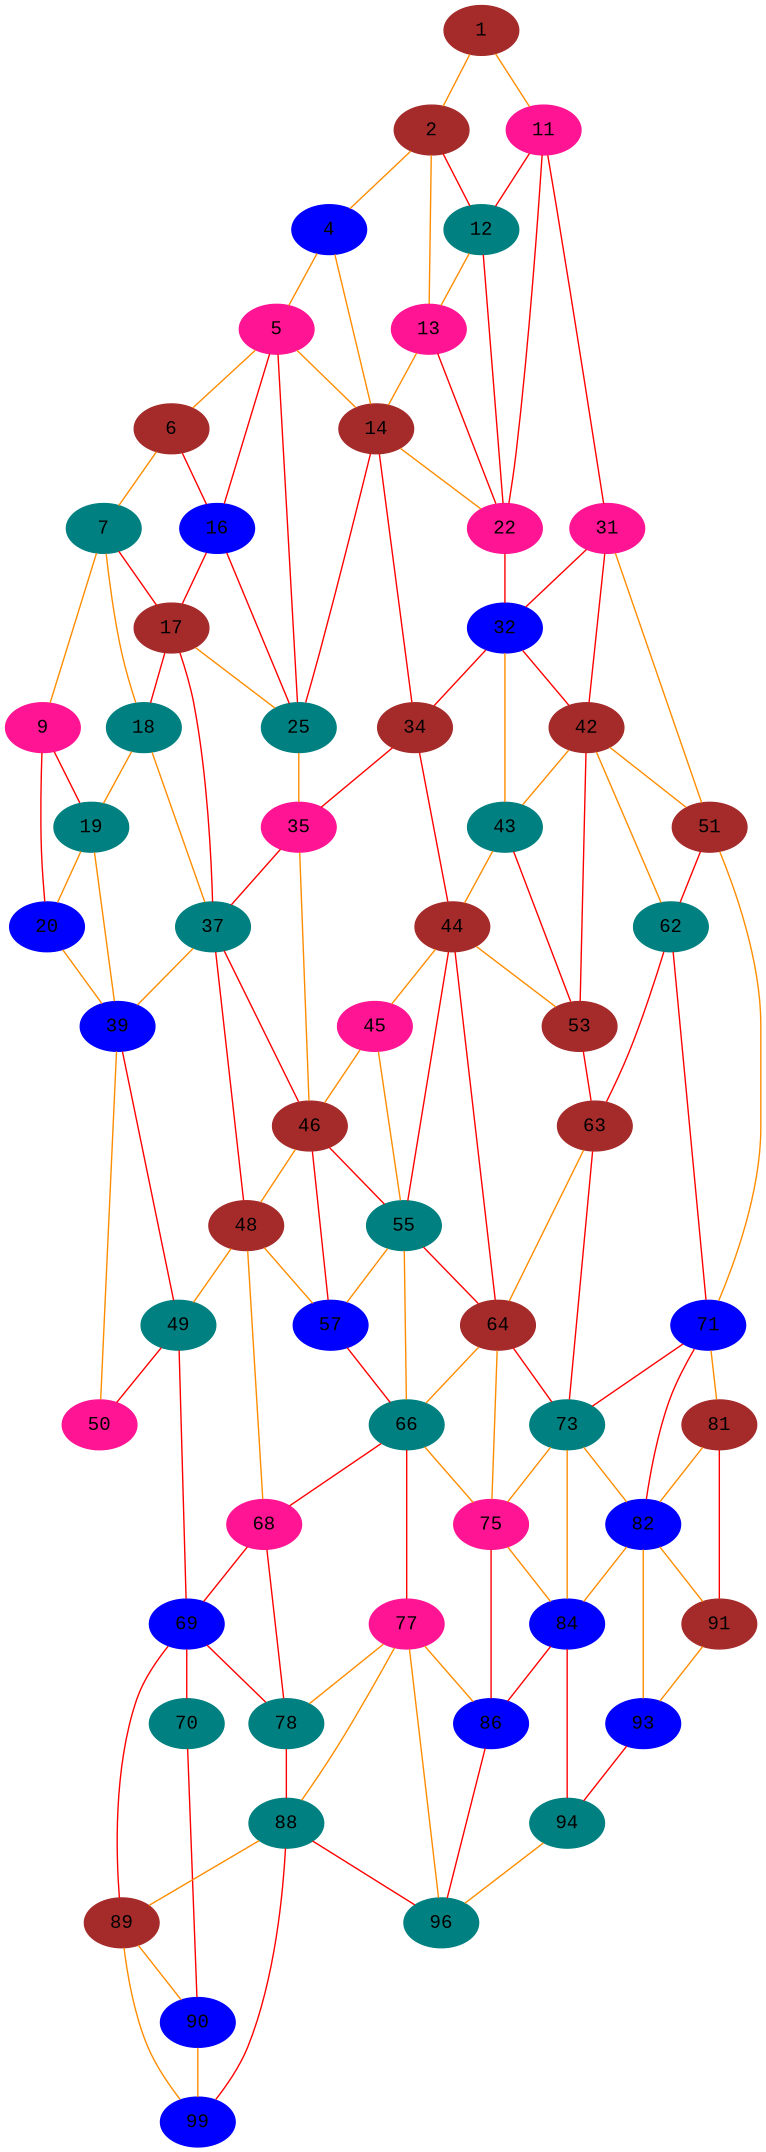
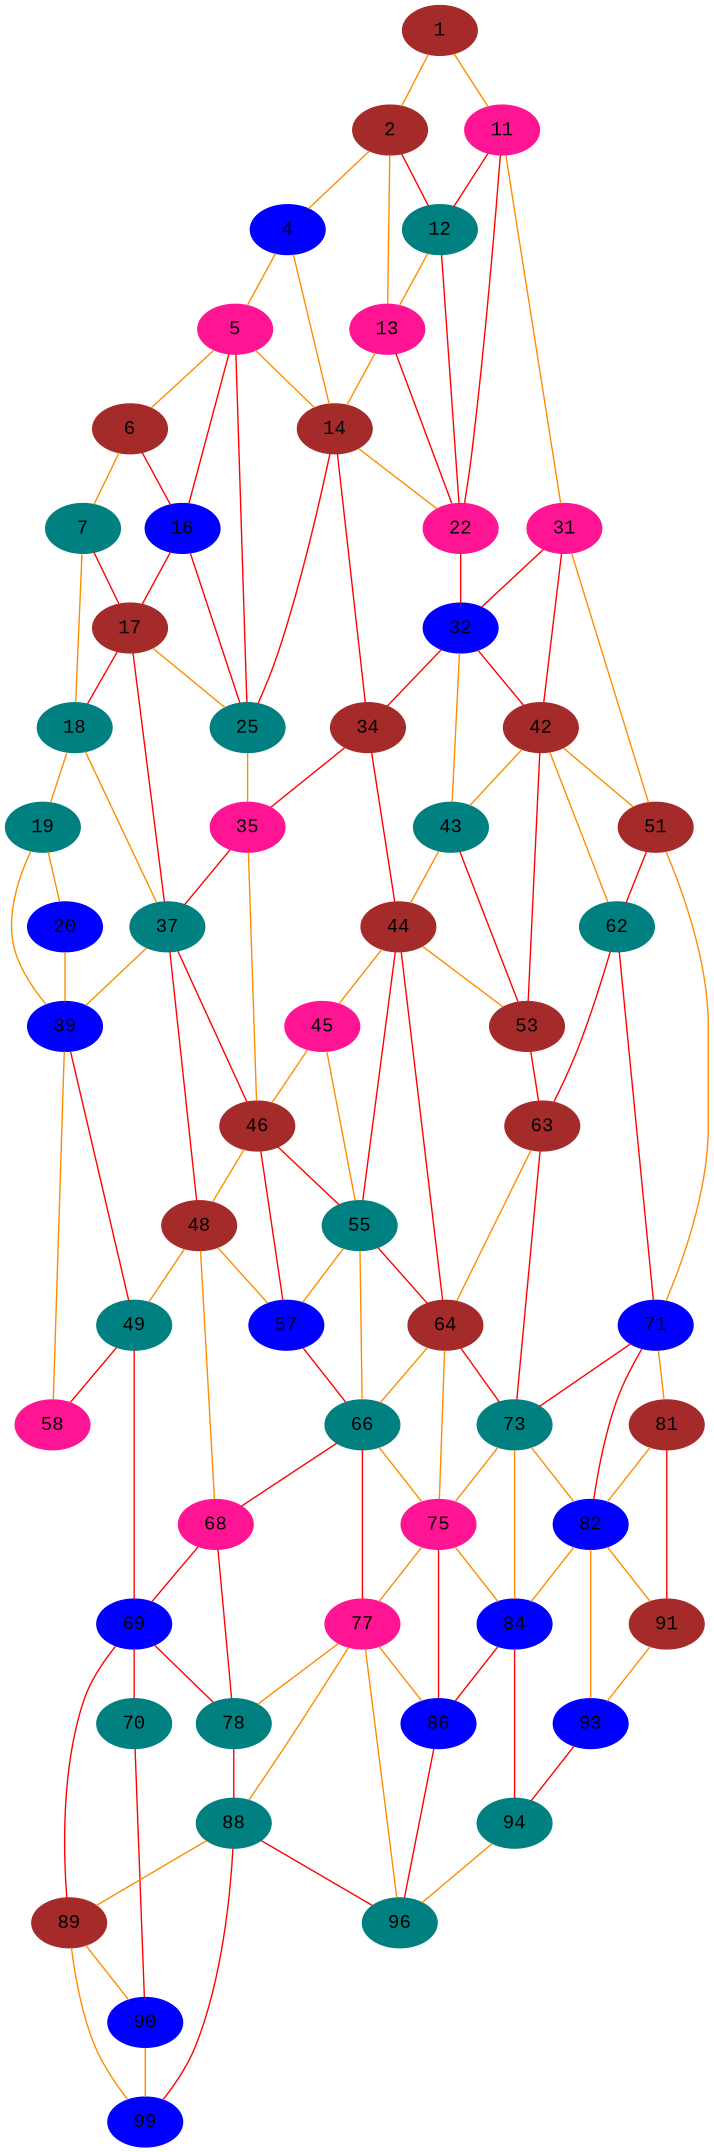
(576, 329) -> (533, 329)
(43, 728) -> none
(100, 1425) -> (53, 1425)
none -> (400, 1574)
